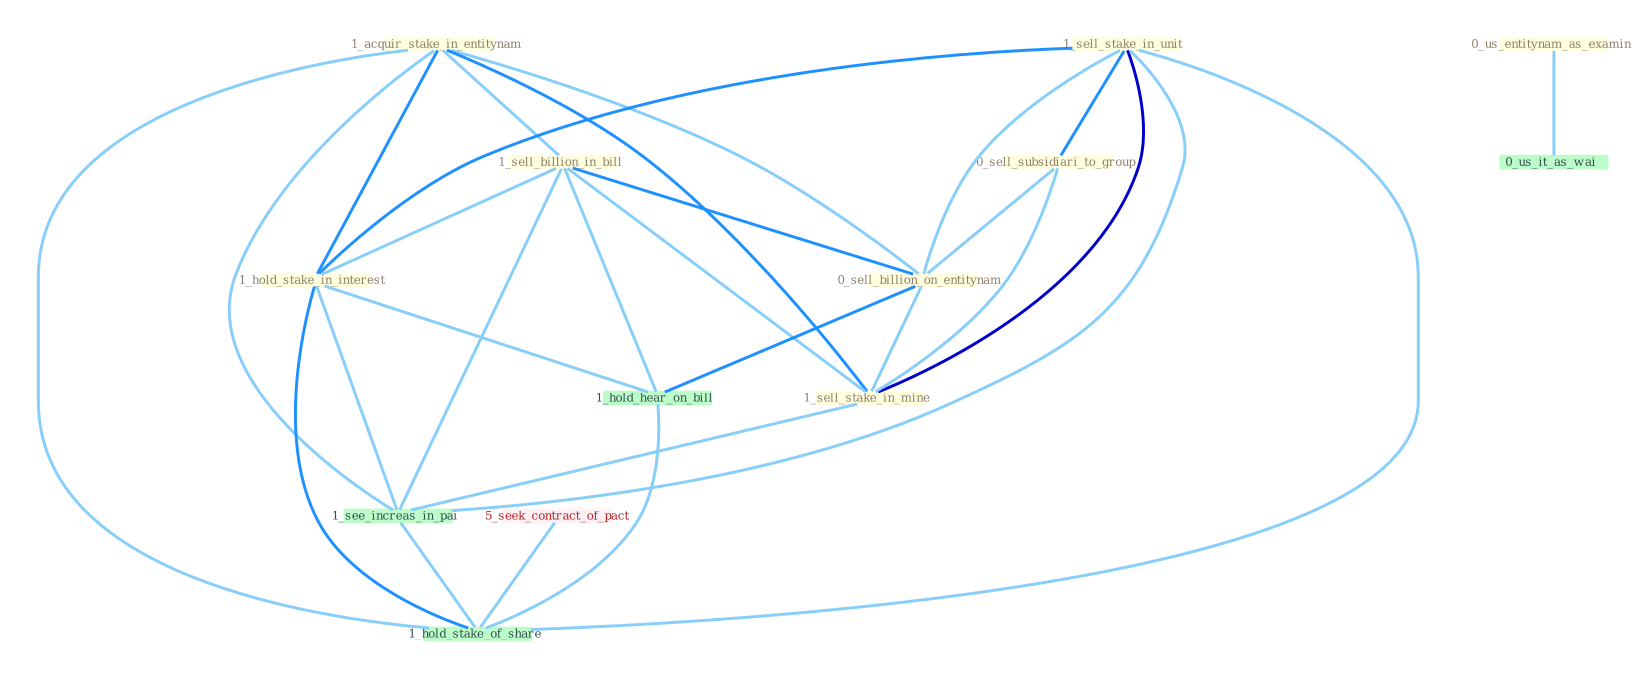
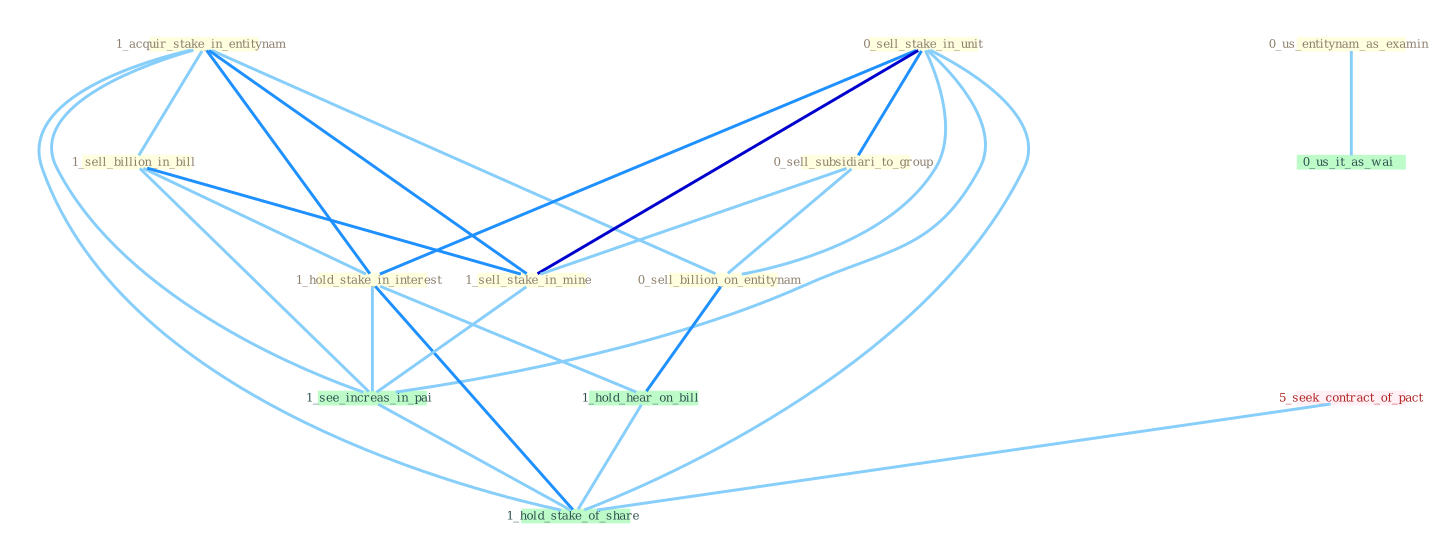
(1126, 44) -> (924, 44)
(743, 221) -> none
(610, 280) -> none
(716, 280) -> (362, 229)
(896, 339) -> none
